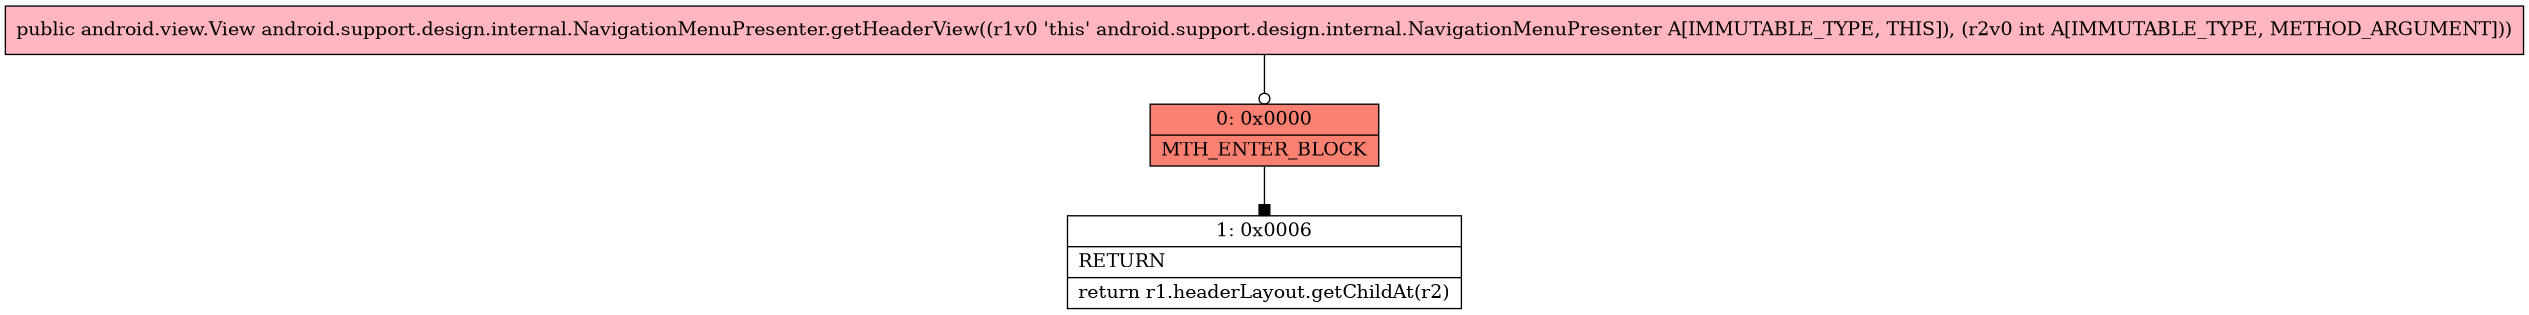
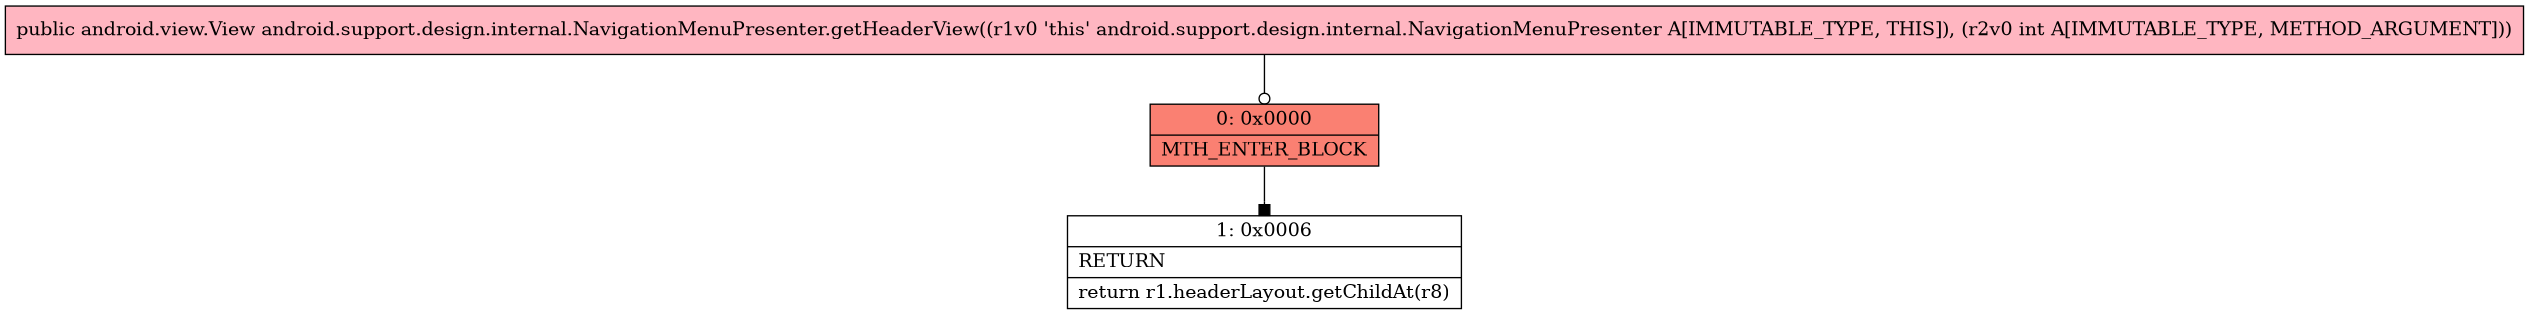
(1264, 292) -> (1264, 292)
